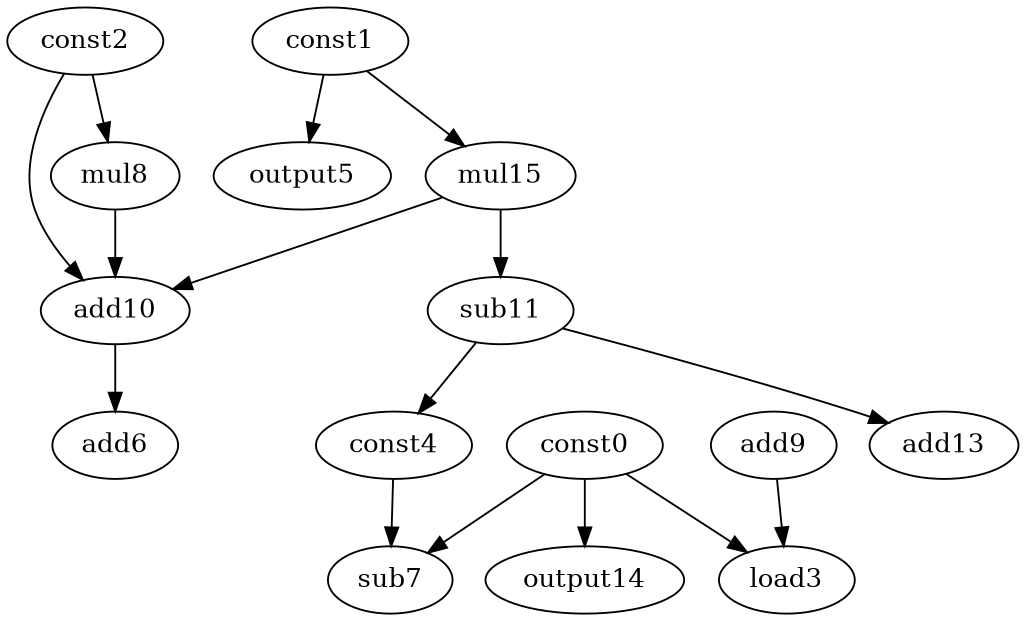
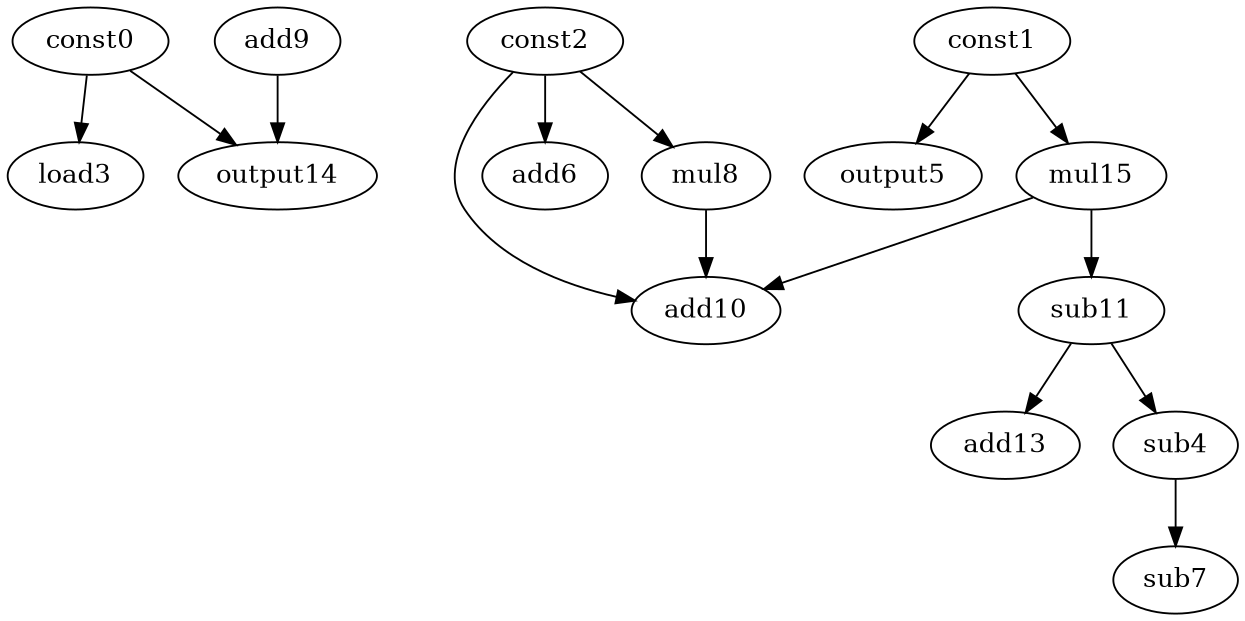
(115, 369) -> (545, 99)
(394, 445) -> (1176, 445)
(779, 503) -> (278, 99)
(494, 508) -> none
